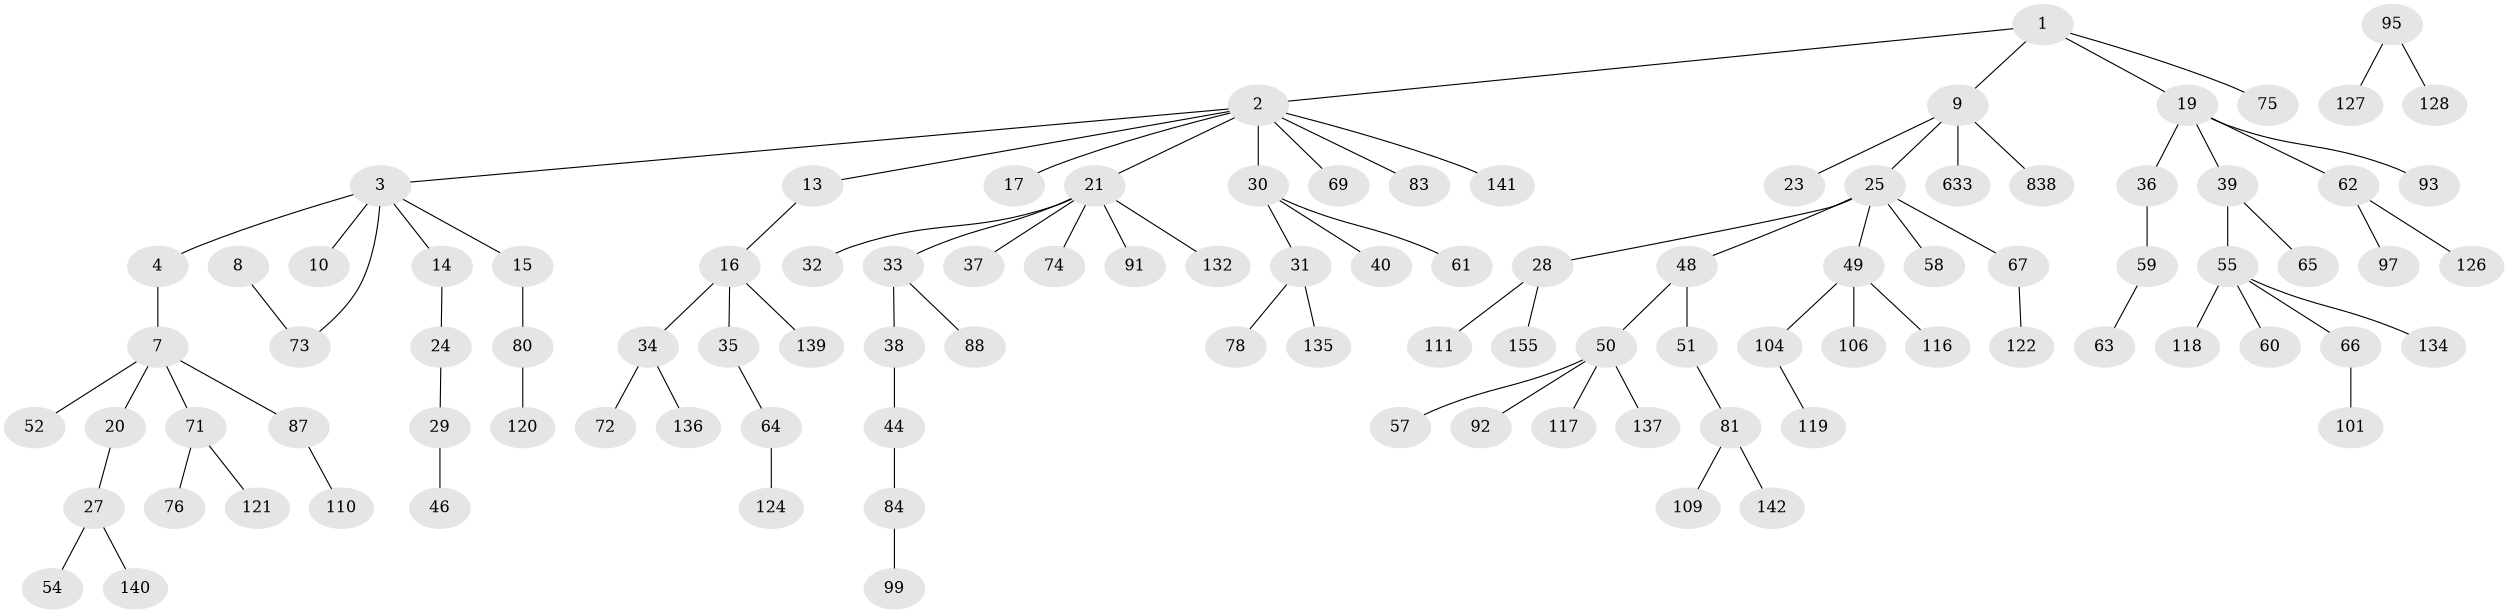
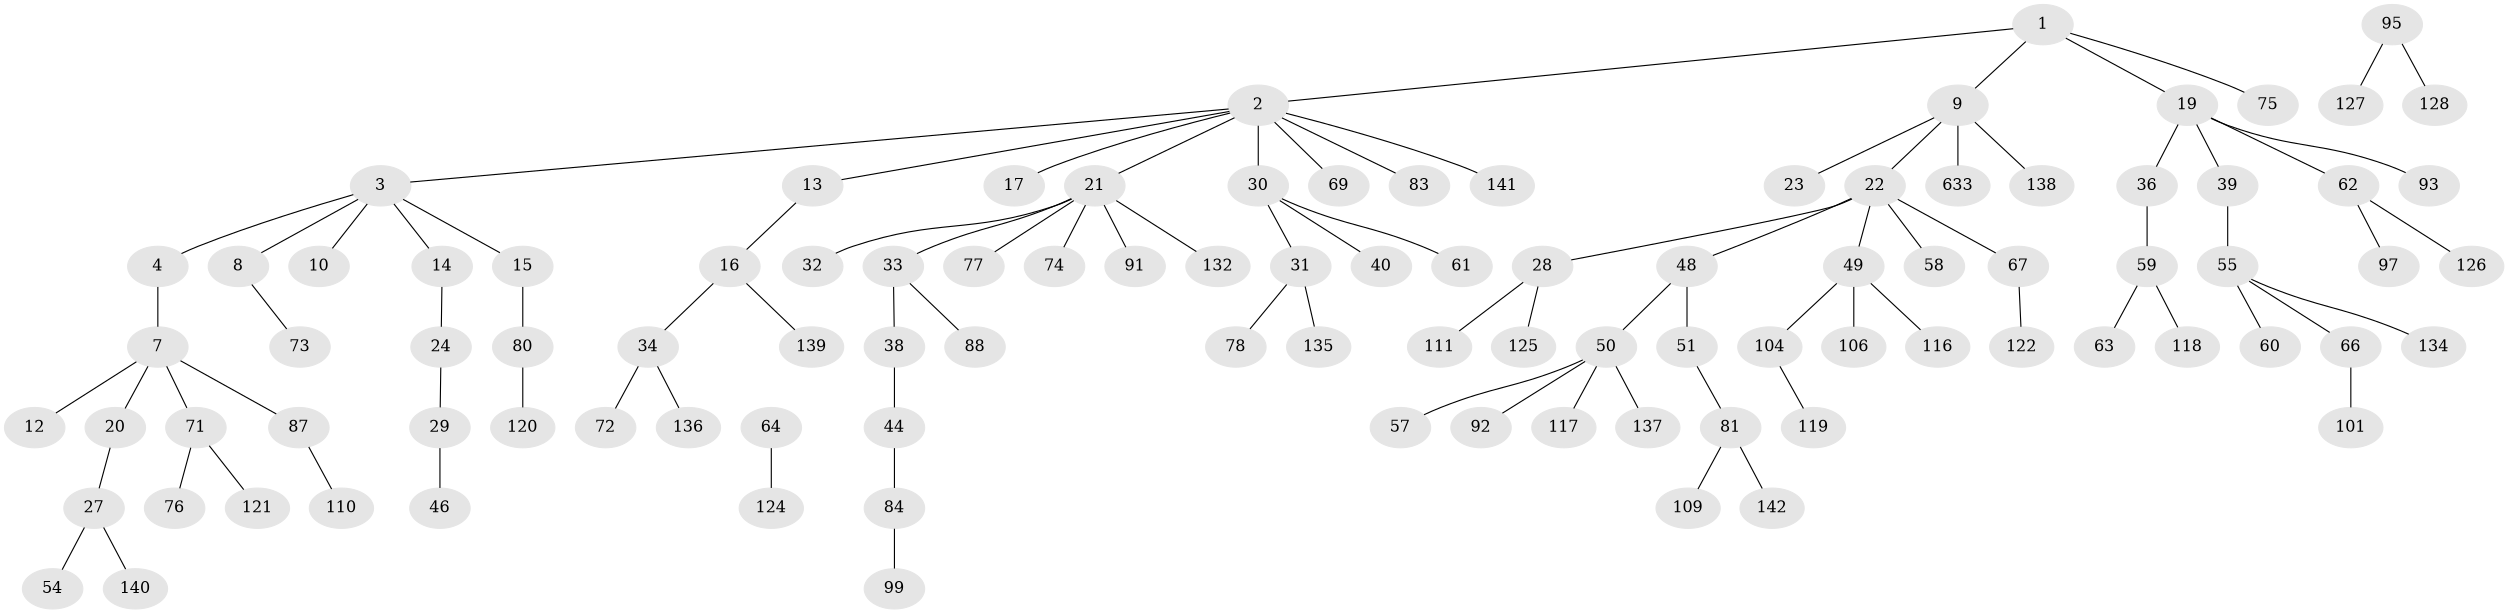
(1875, 186) -> (1875, 186)
(2042, 186) -> (2042, 186)
(974, 266) -> (974, 266)
(2308, 266) -> none
(364, 276) -> (310, 226)
(2208, 306) -> (2167, 306)
(729, 347) -> none
(1524, 347) -> (1524, 347)
(35, 428) -> (35, 428)
